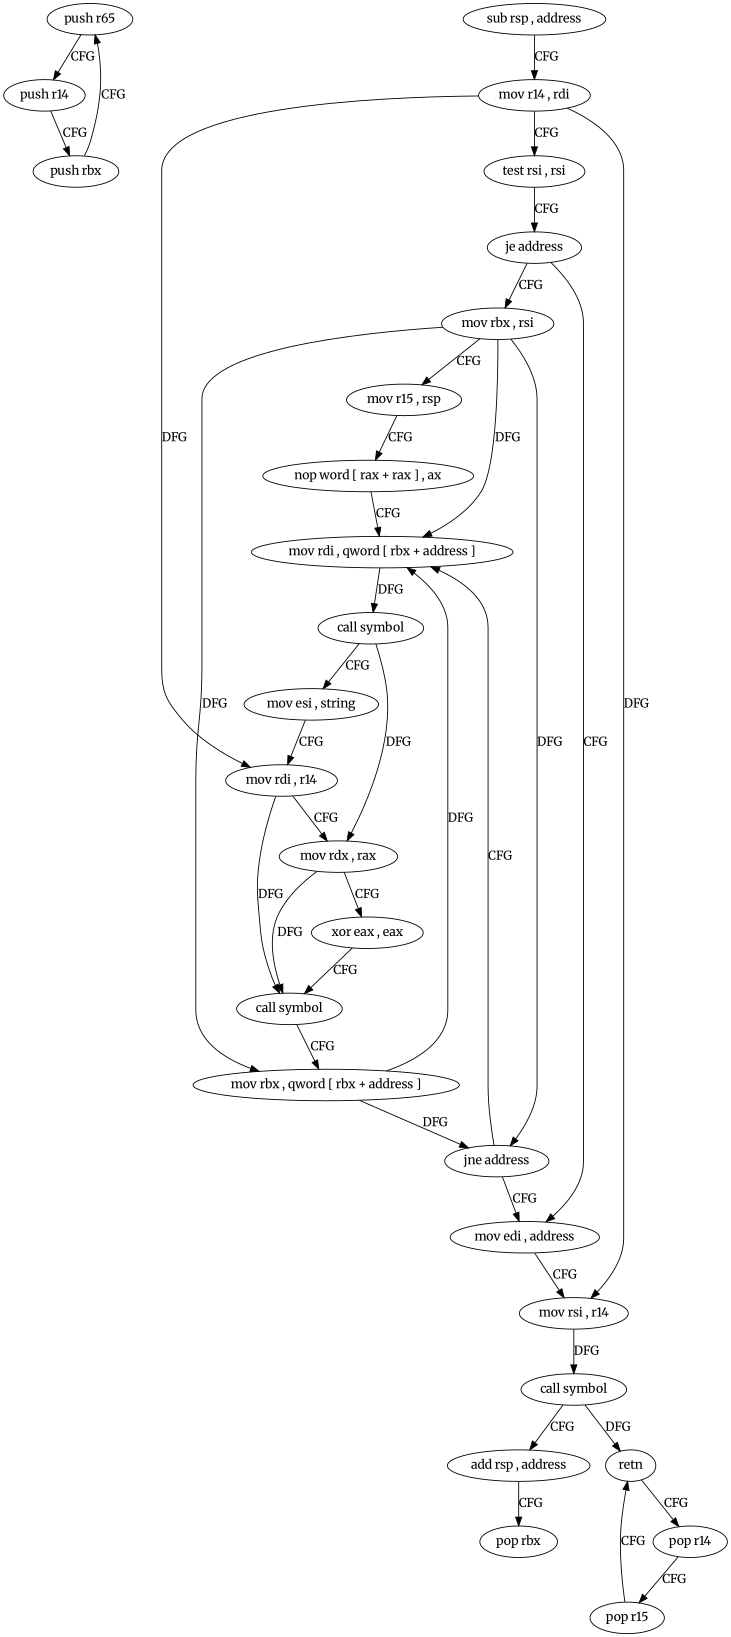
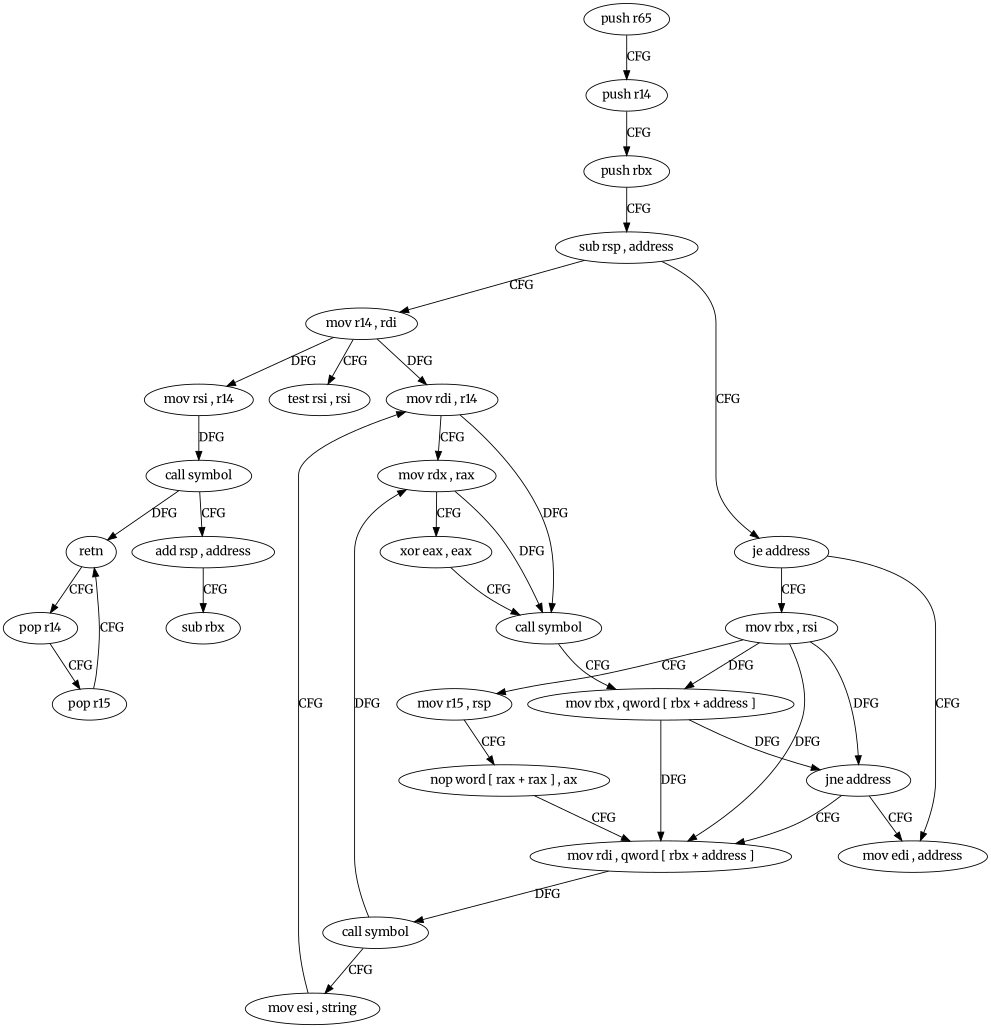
(99, 101) -> (627, 205)
(534, 205) -> (716, 391)
(547, 1272) -> none
(519, 1542) -> (203, 628)
